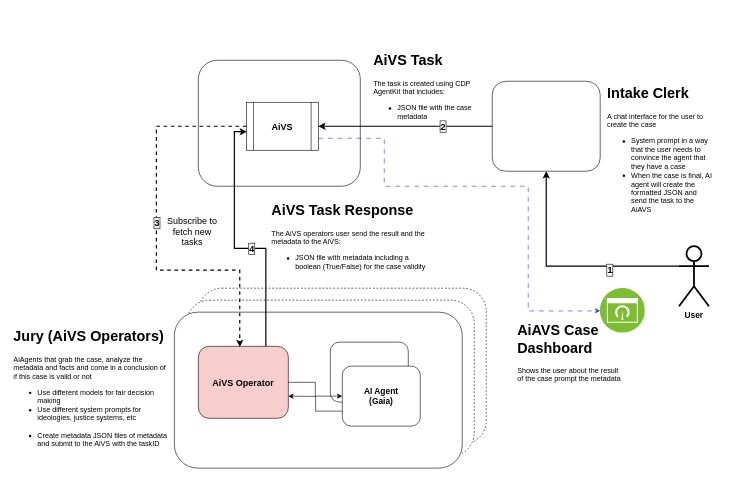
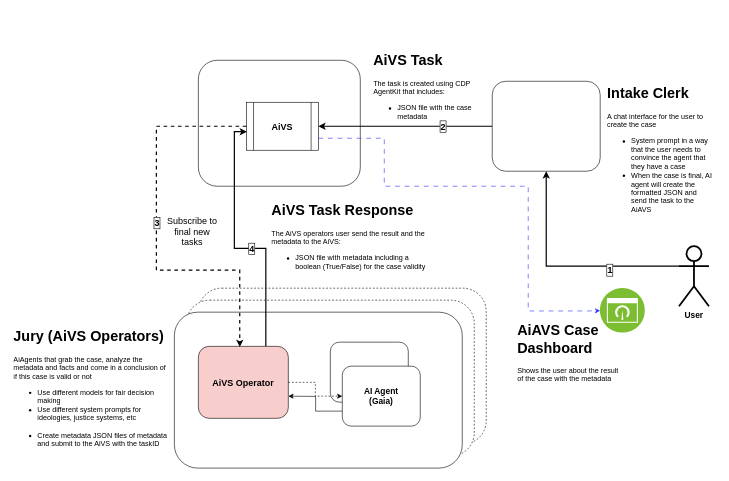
(192, 231) -> (192, 231)
(571, 340) -> (571, 340)
(315, 387) -> (315, 387)
